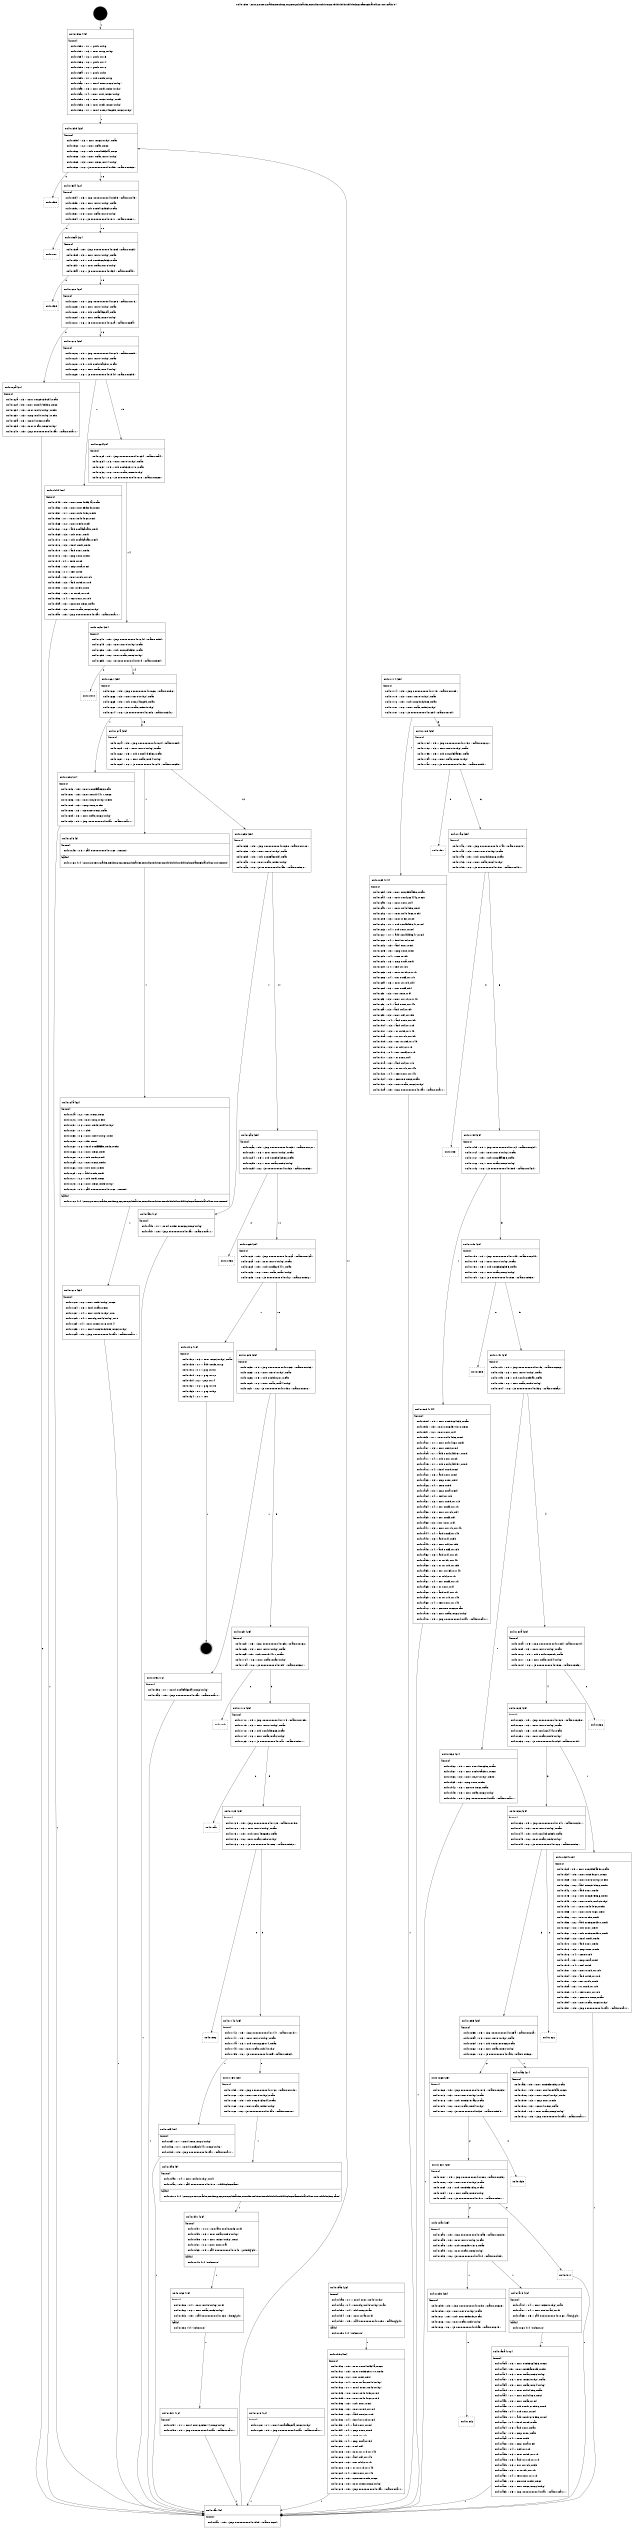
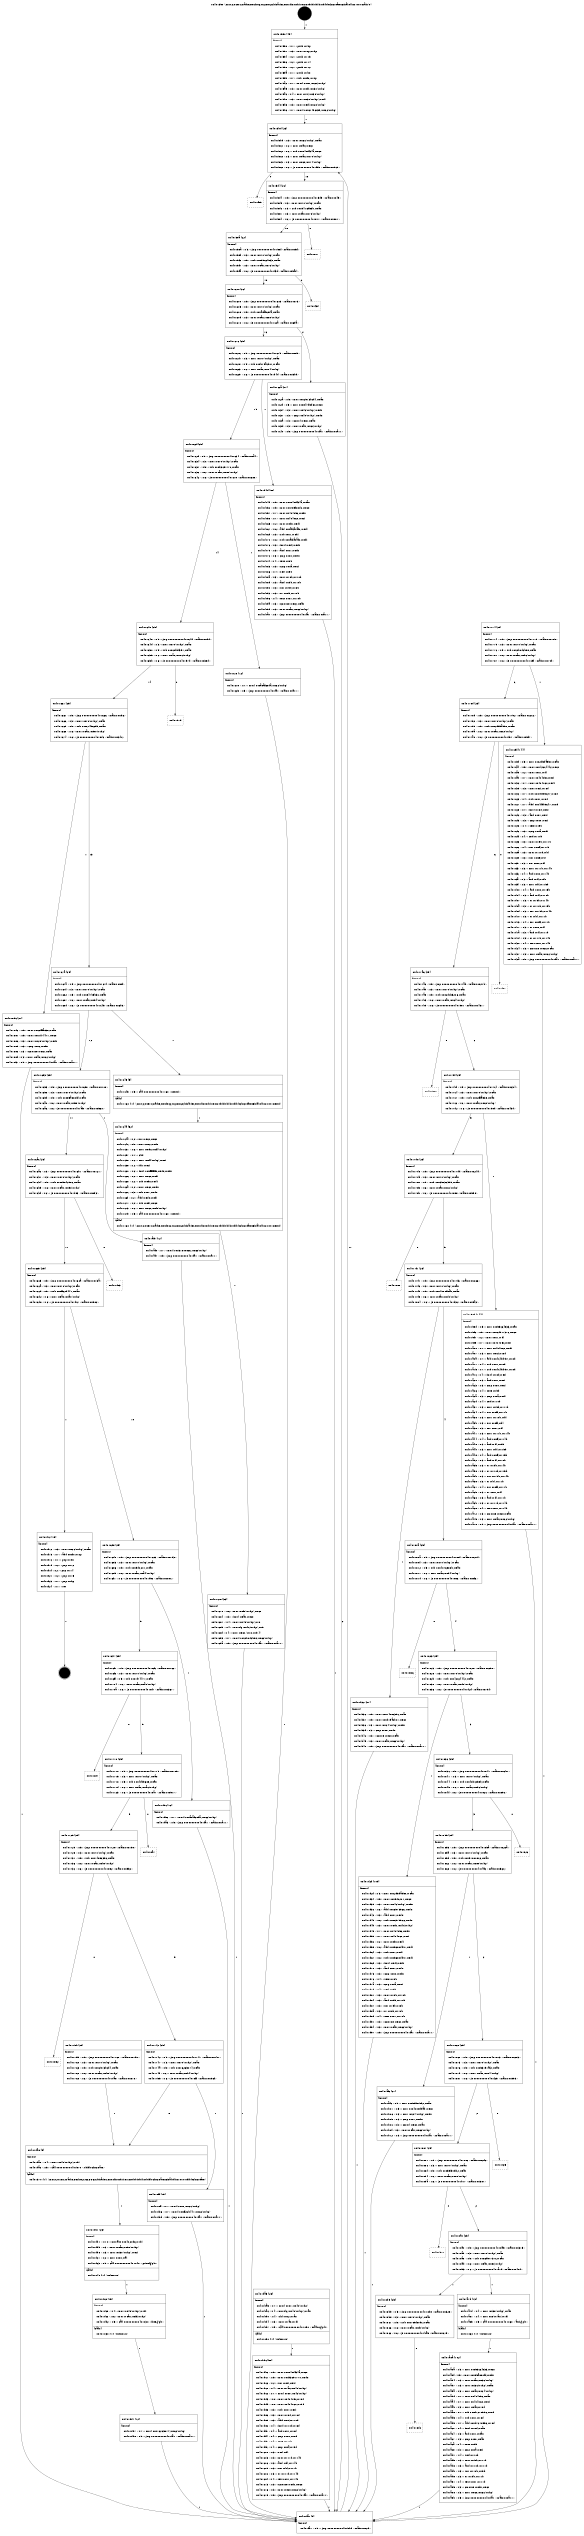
none -> (242, 575)
(260, 2065) -> (150, 2114)
(542, 2502) -> (371, 2324)
